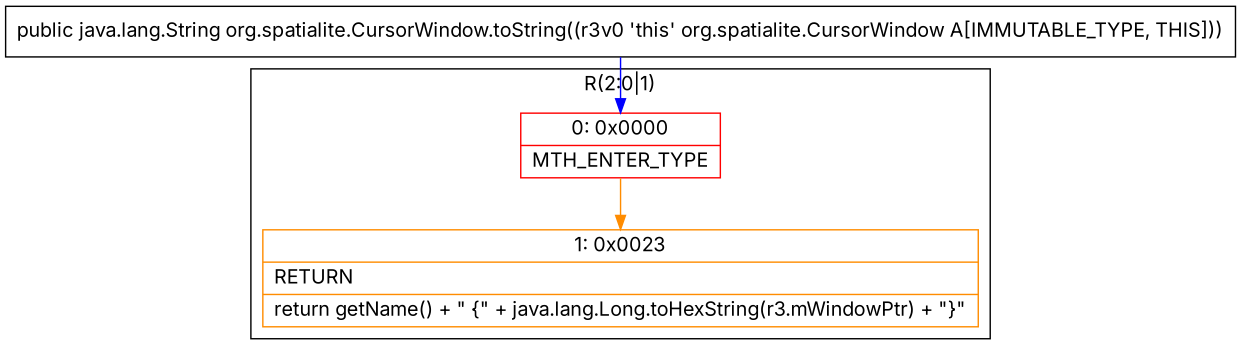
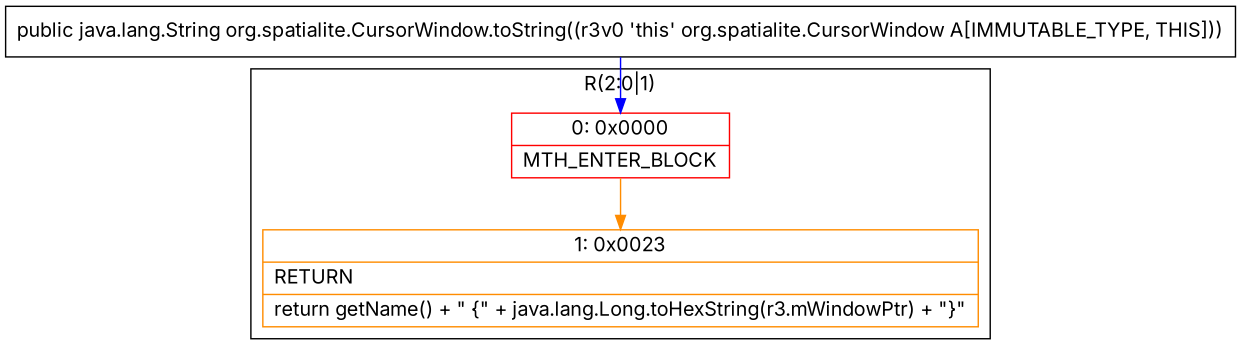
(621, 161) -> (621, 161)
